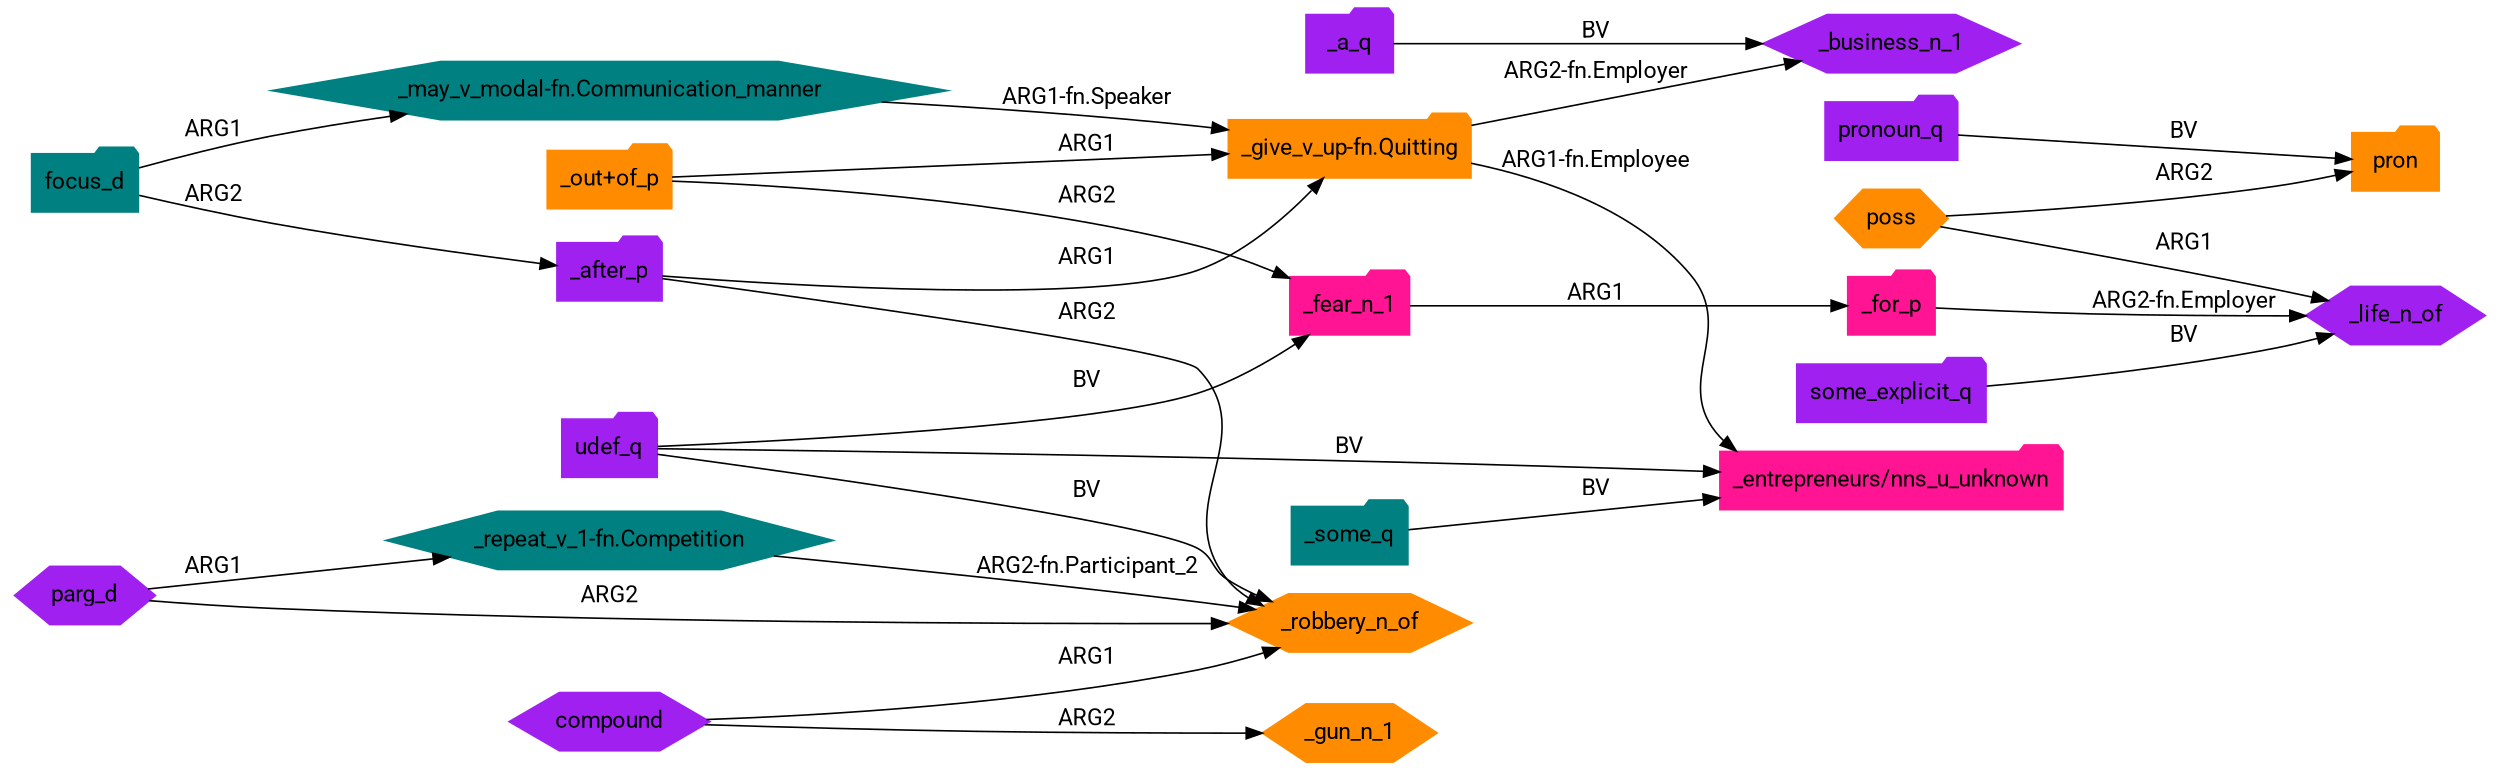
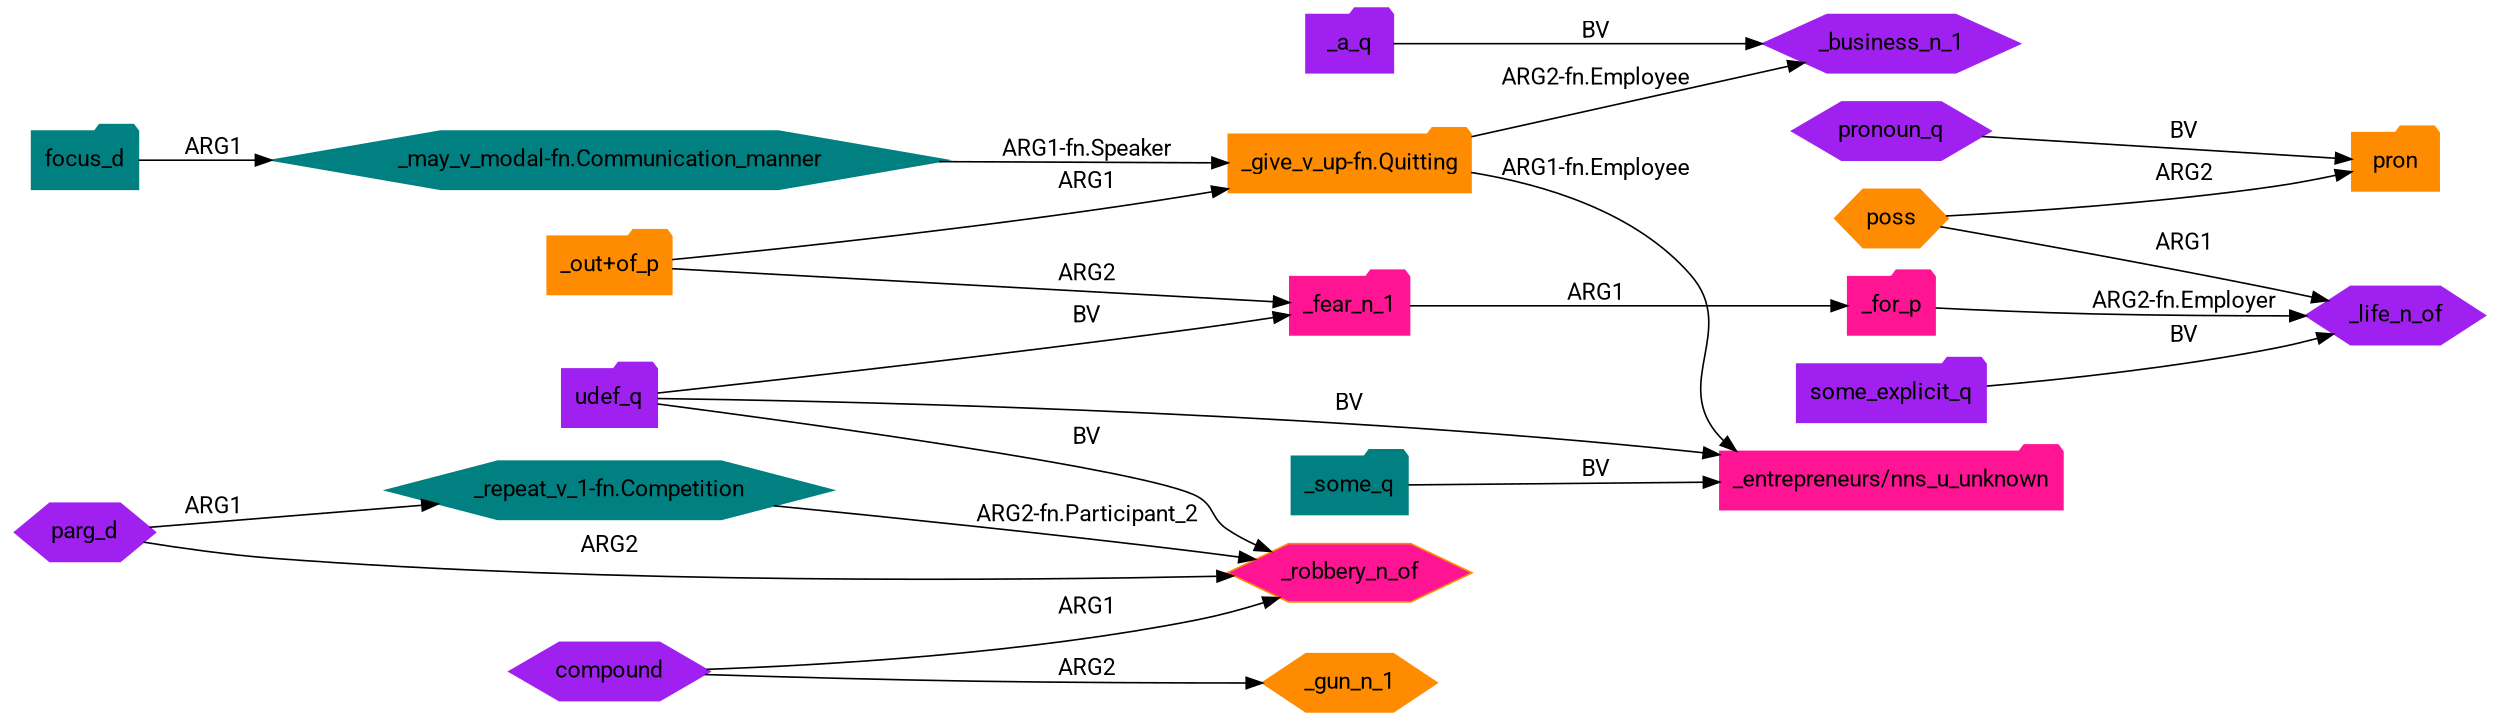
(1596, 72) -> (1596, 78)
(1891, 131) -> (1891, 131)
(610, 272) -> none
(1350, 623) -> (1350, 573)
